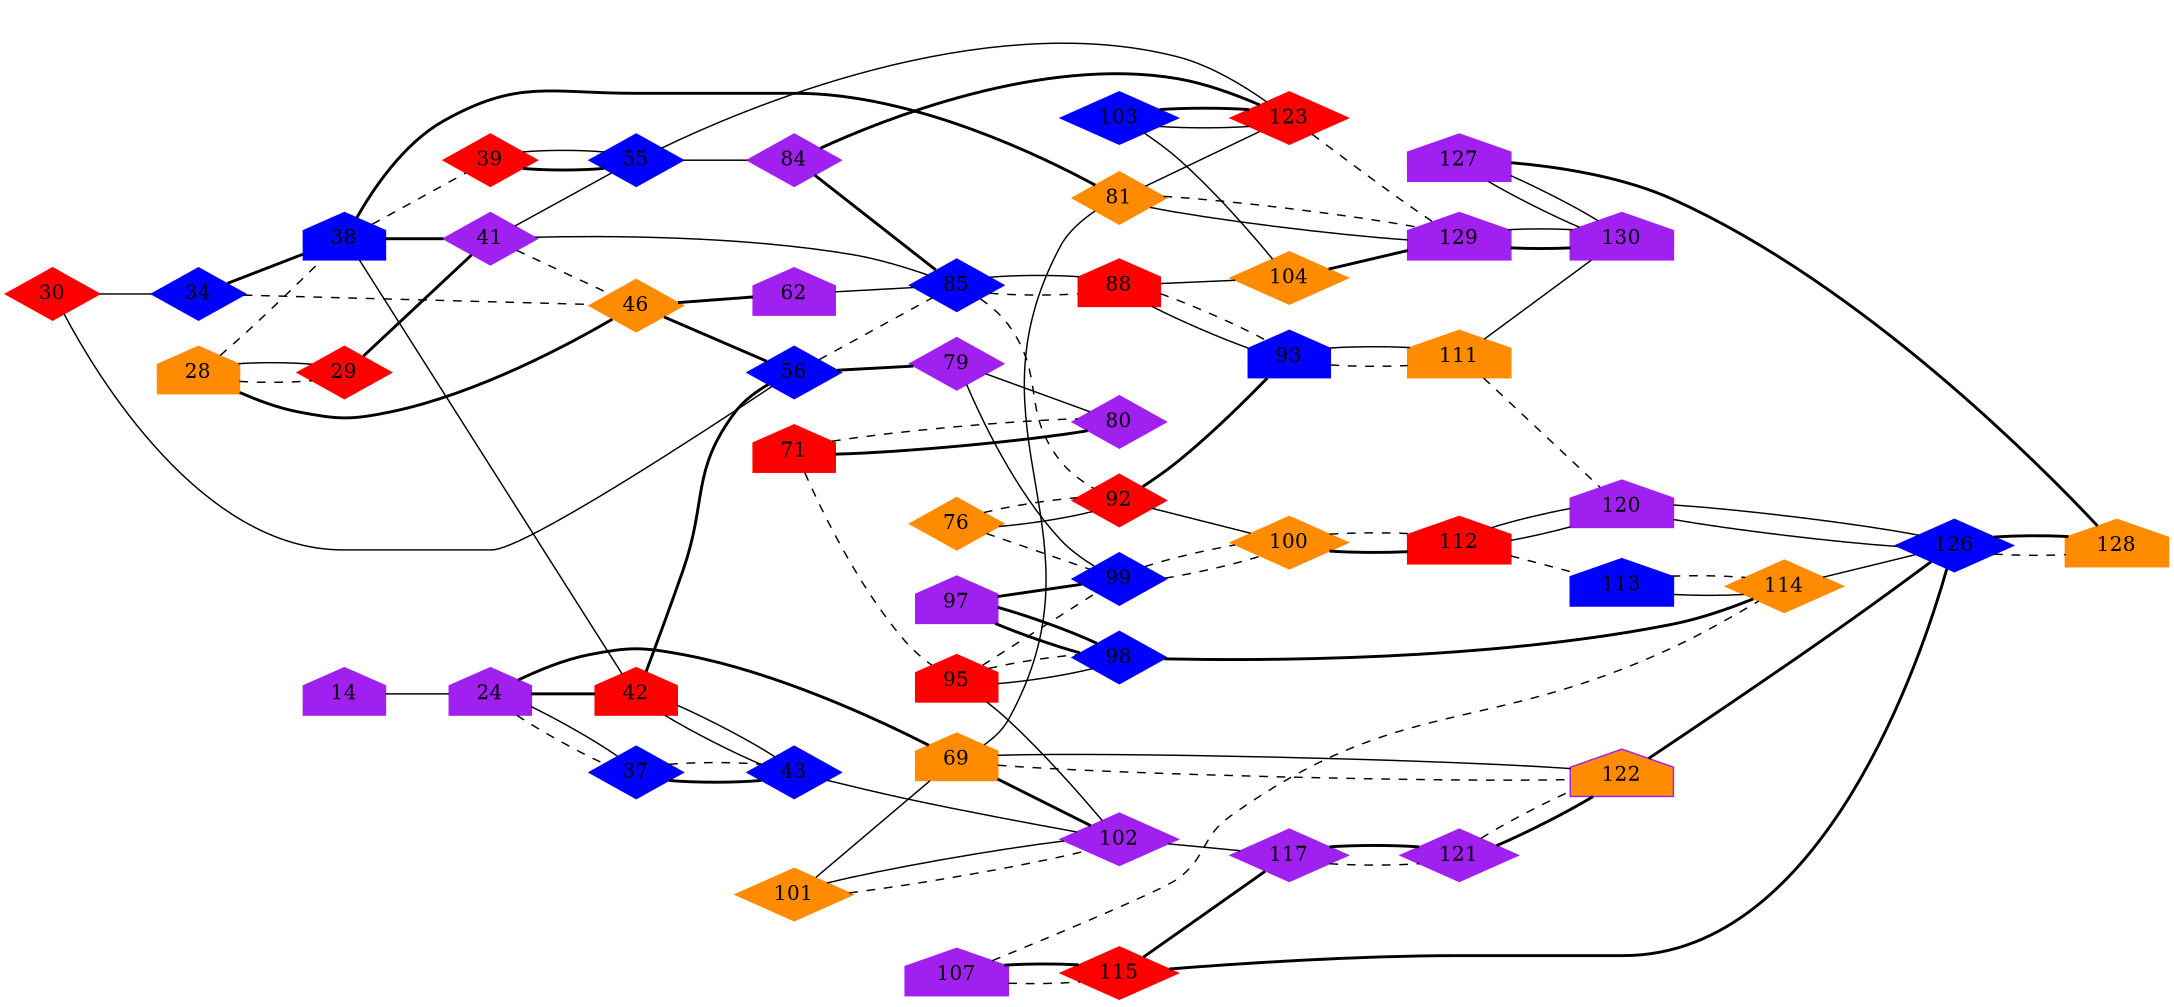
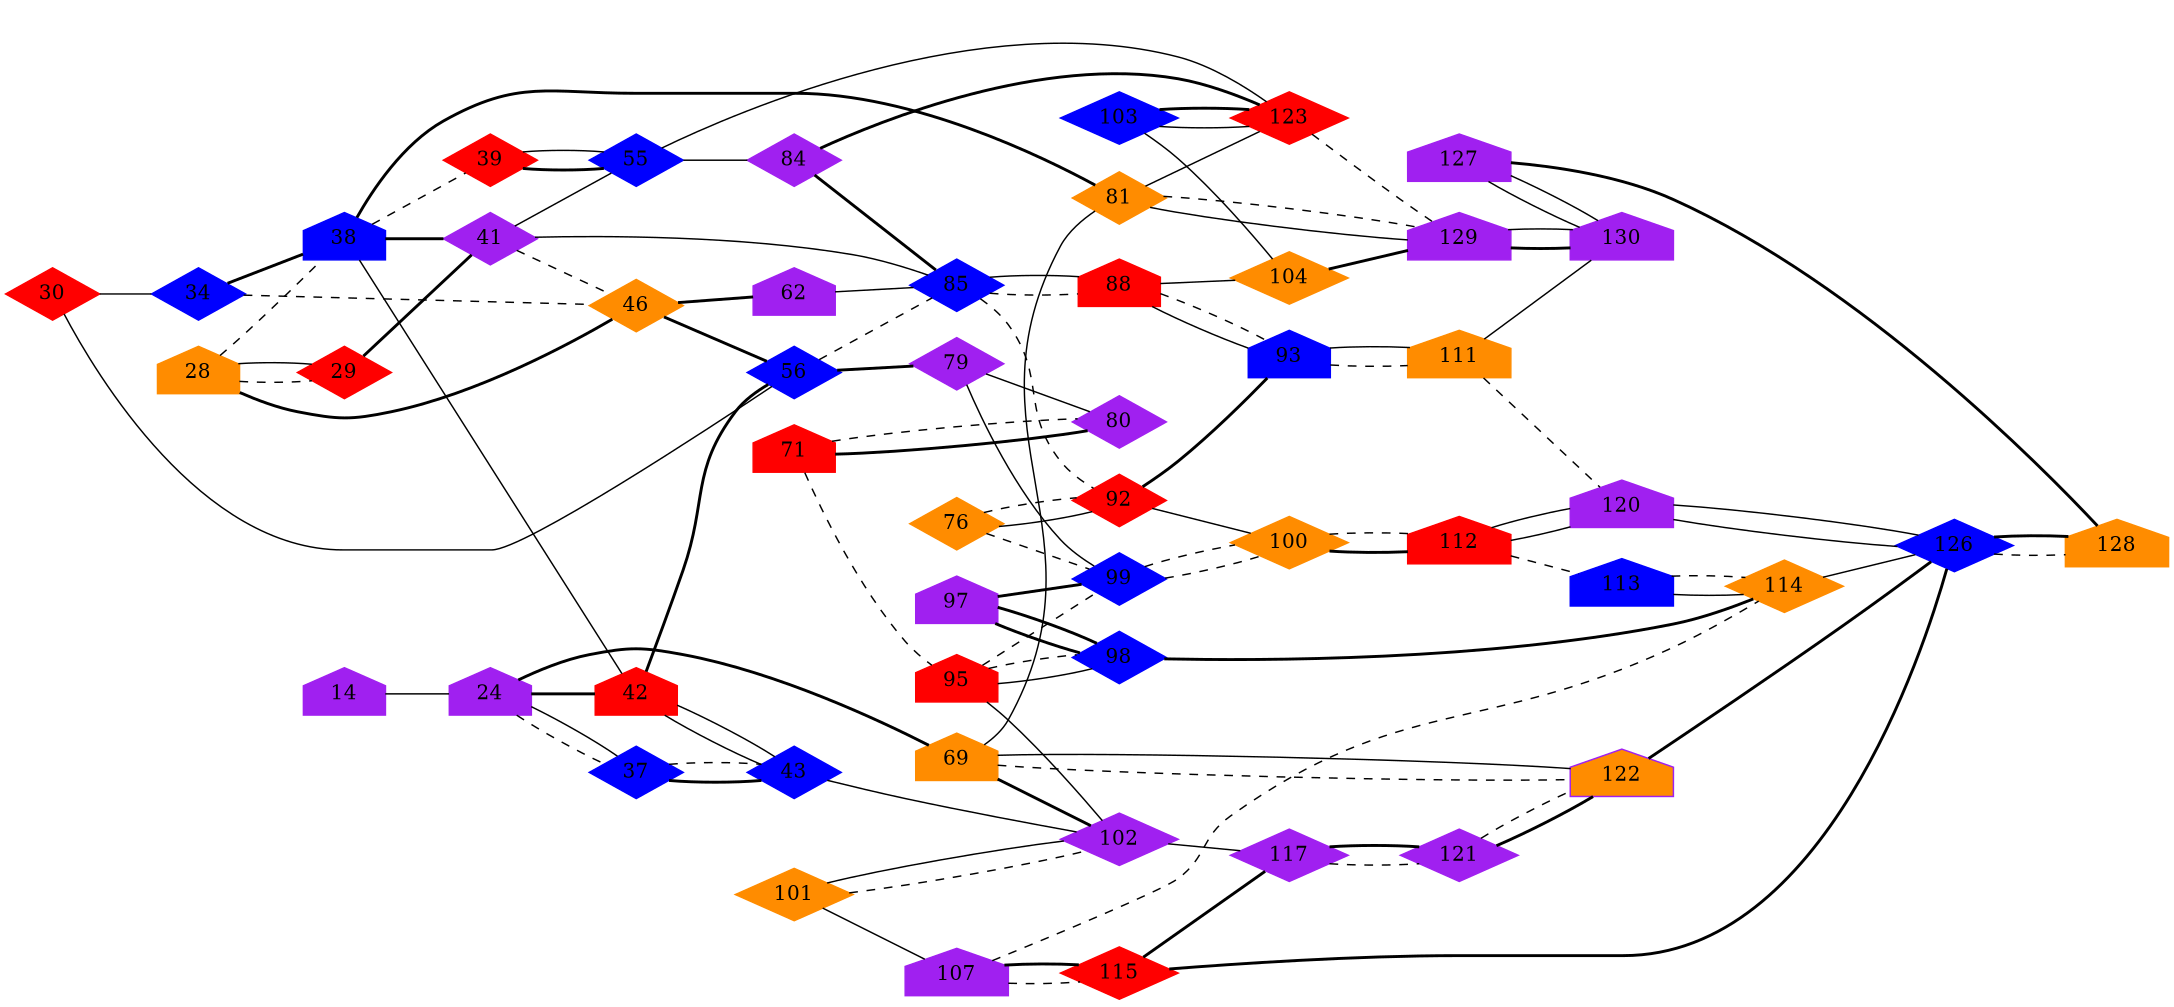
(873, 829) -> (874, 934)
